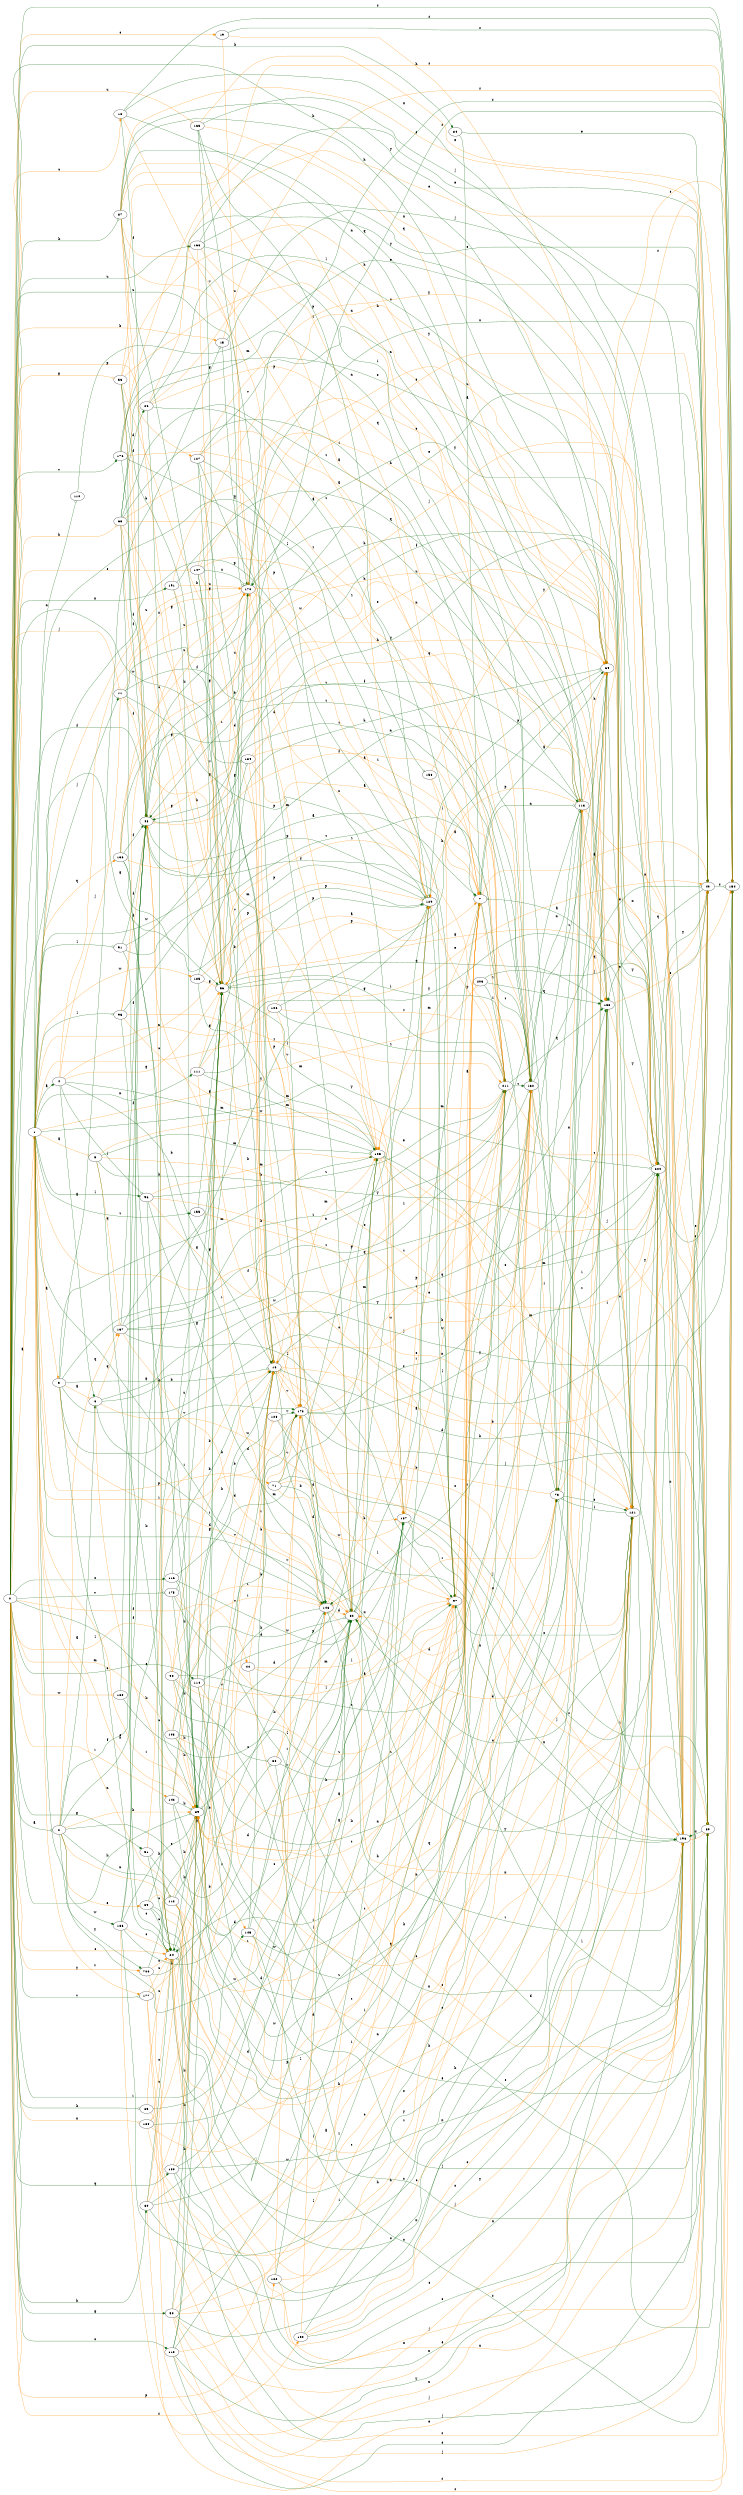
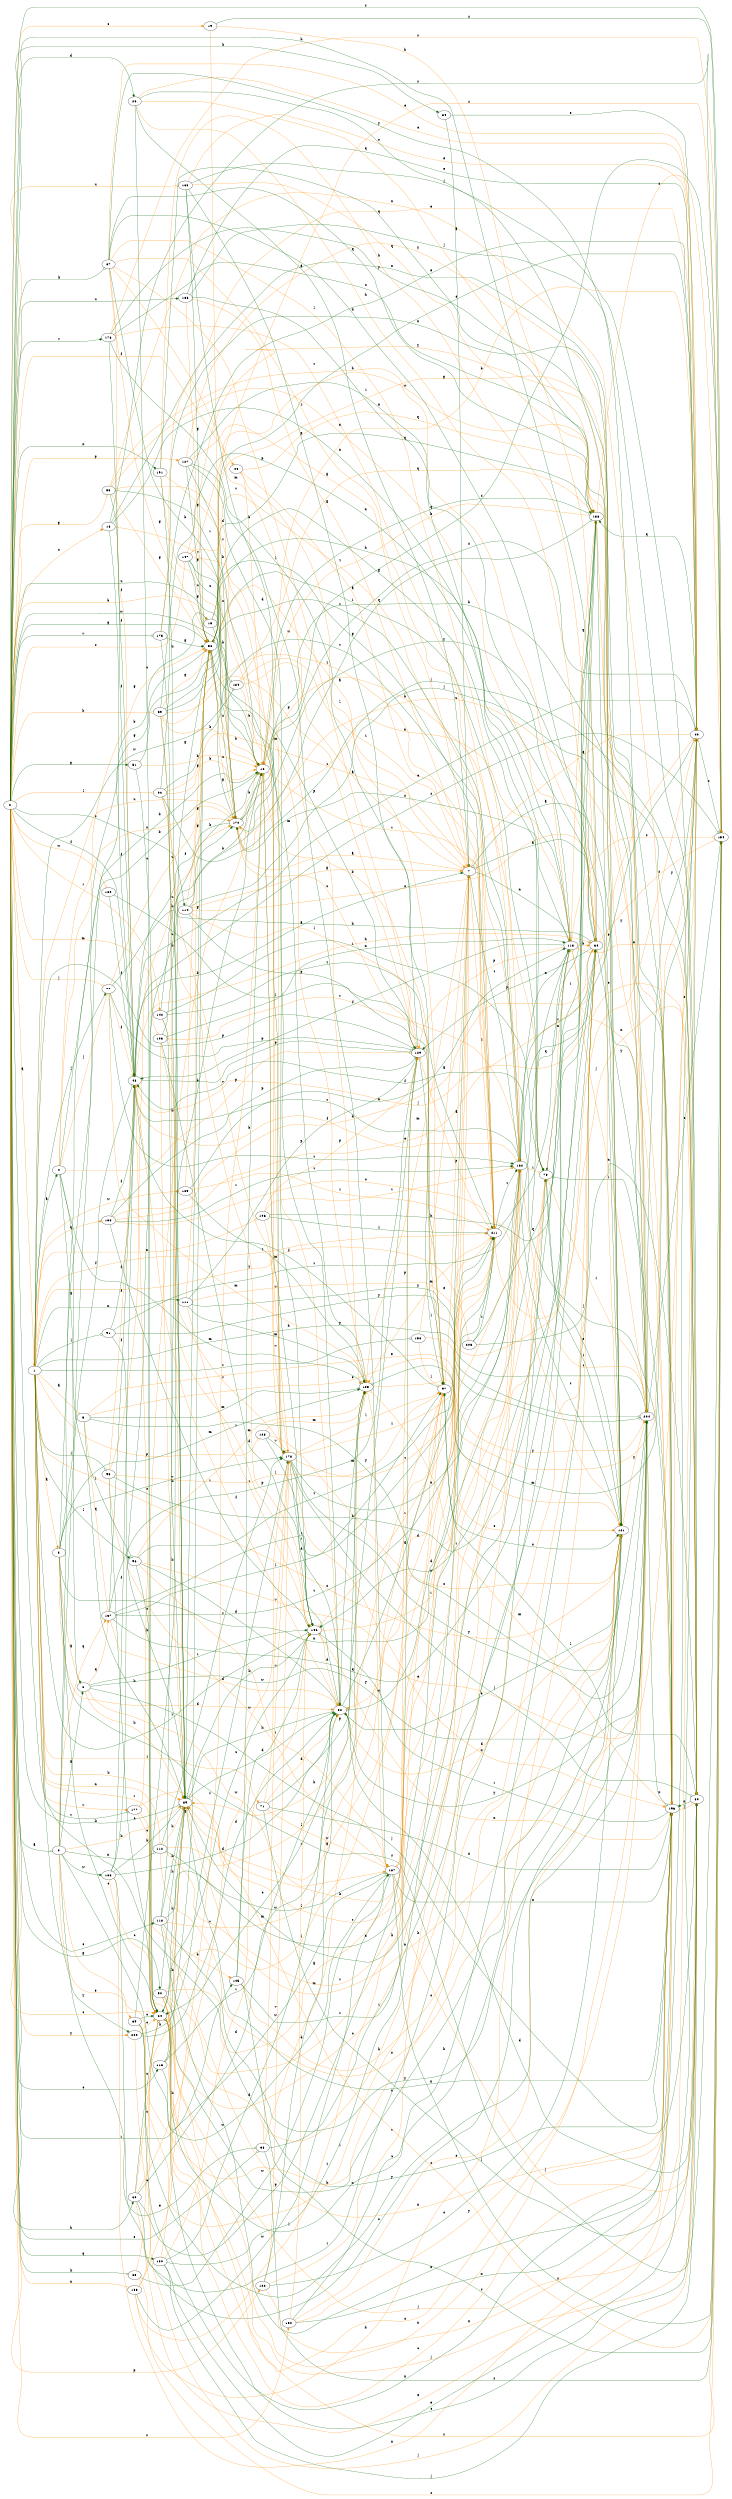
(417, 429) -> (405, 386)
(133, 443) -> (18, 278)
(77, 496) -> none
(391, 987) -> (379, 570)
(569, 1152) -> (557, 1061)
(197, 1212) -> none
(382, 1234) -> (432, 1410)
(147, 1972) -> (135, 2035)
